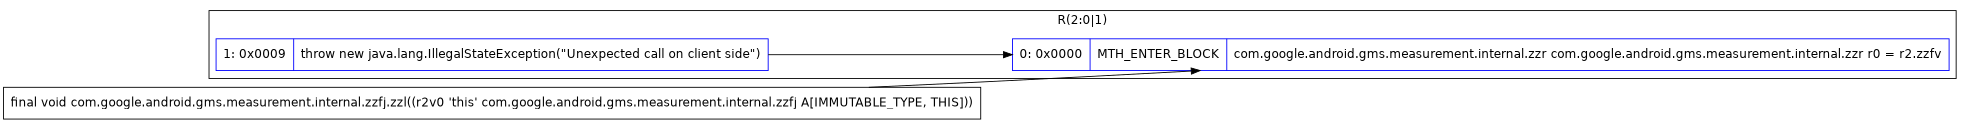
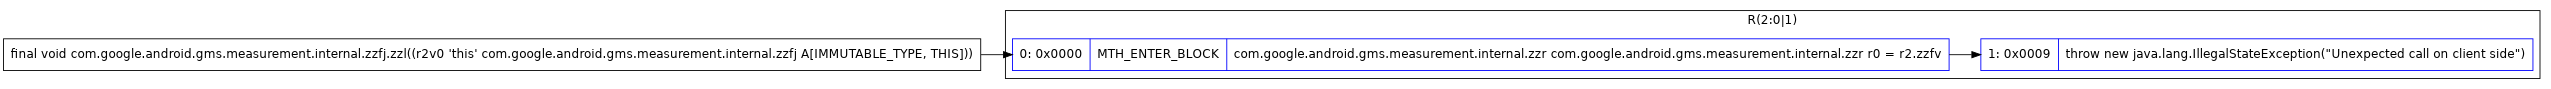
(886, 55) -> (1960, 55)
